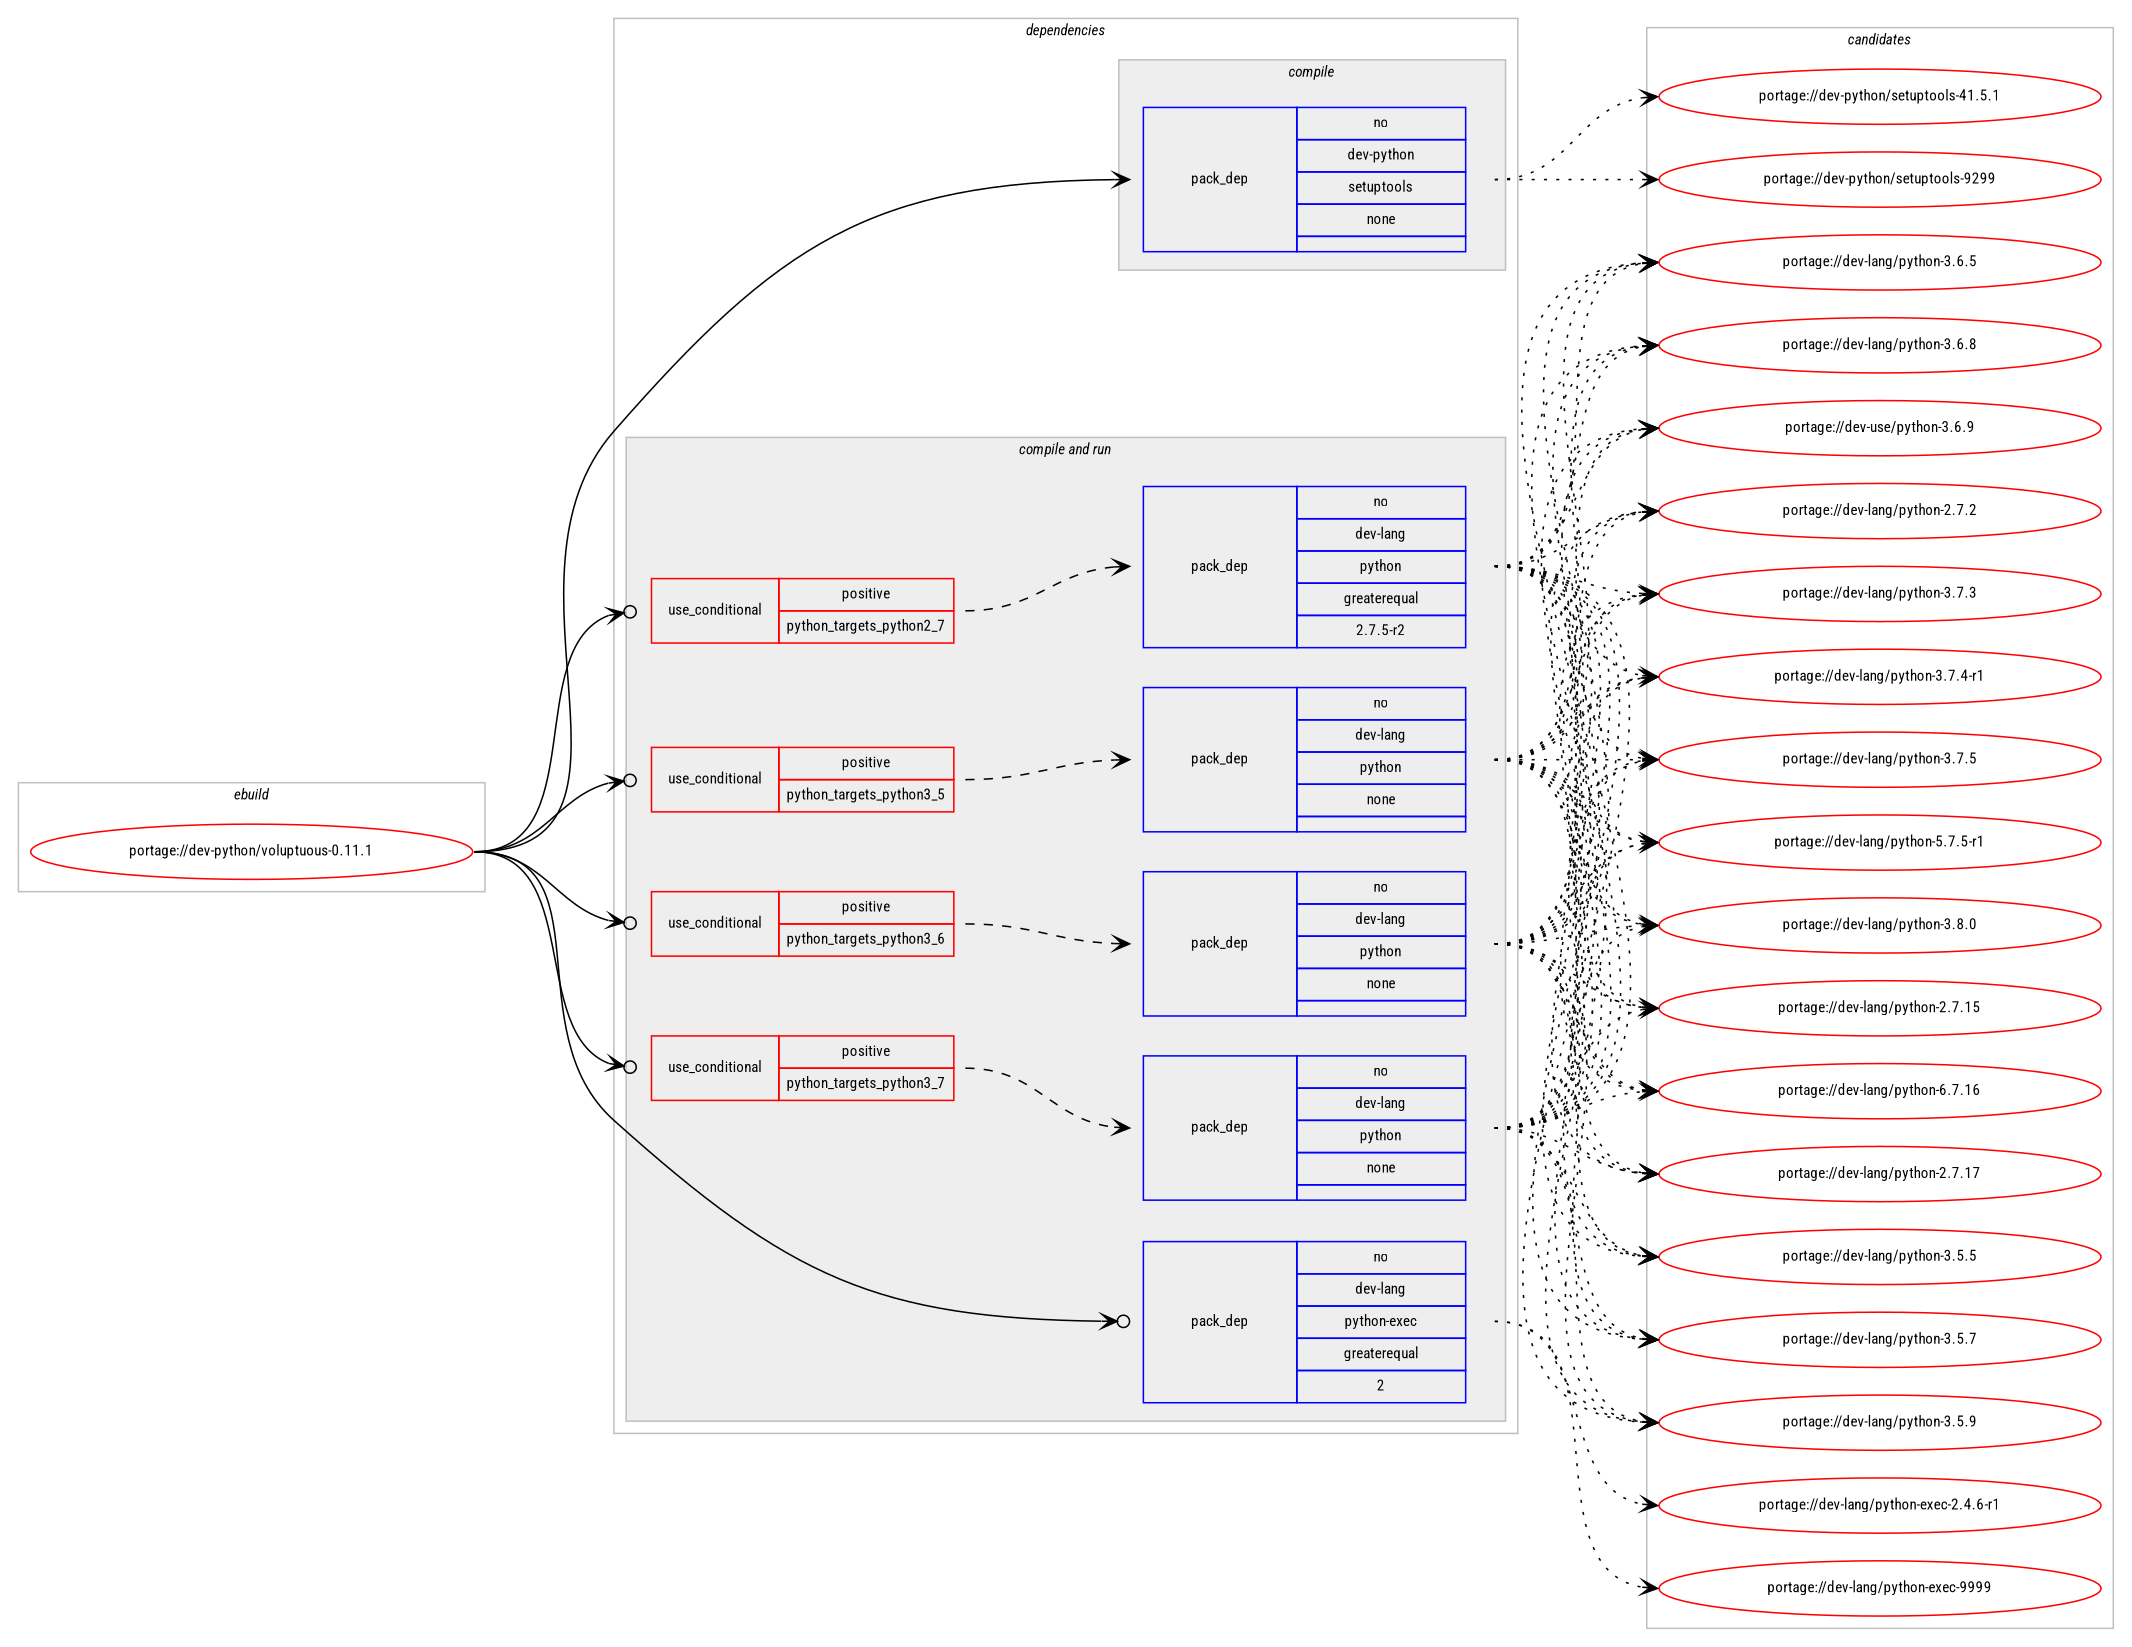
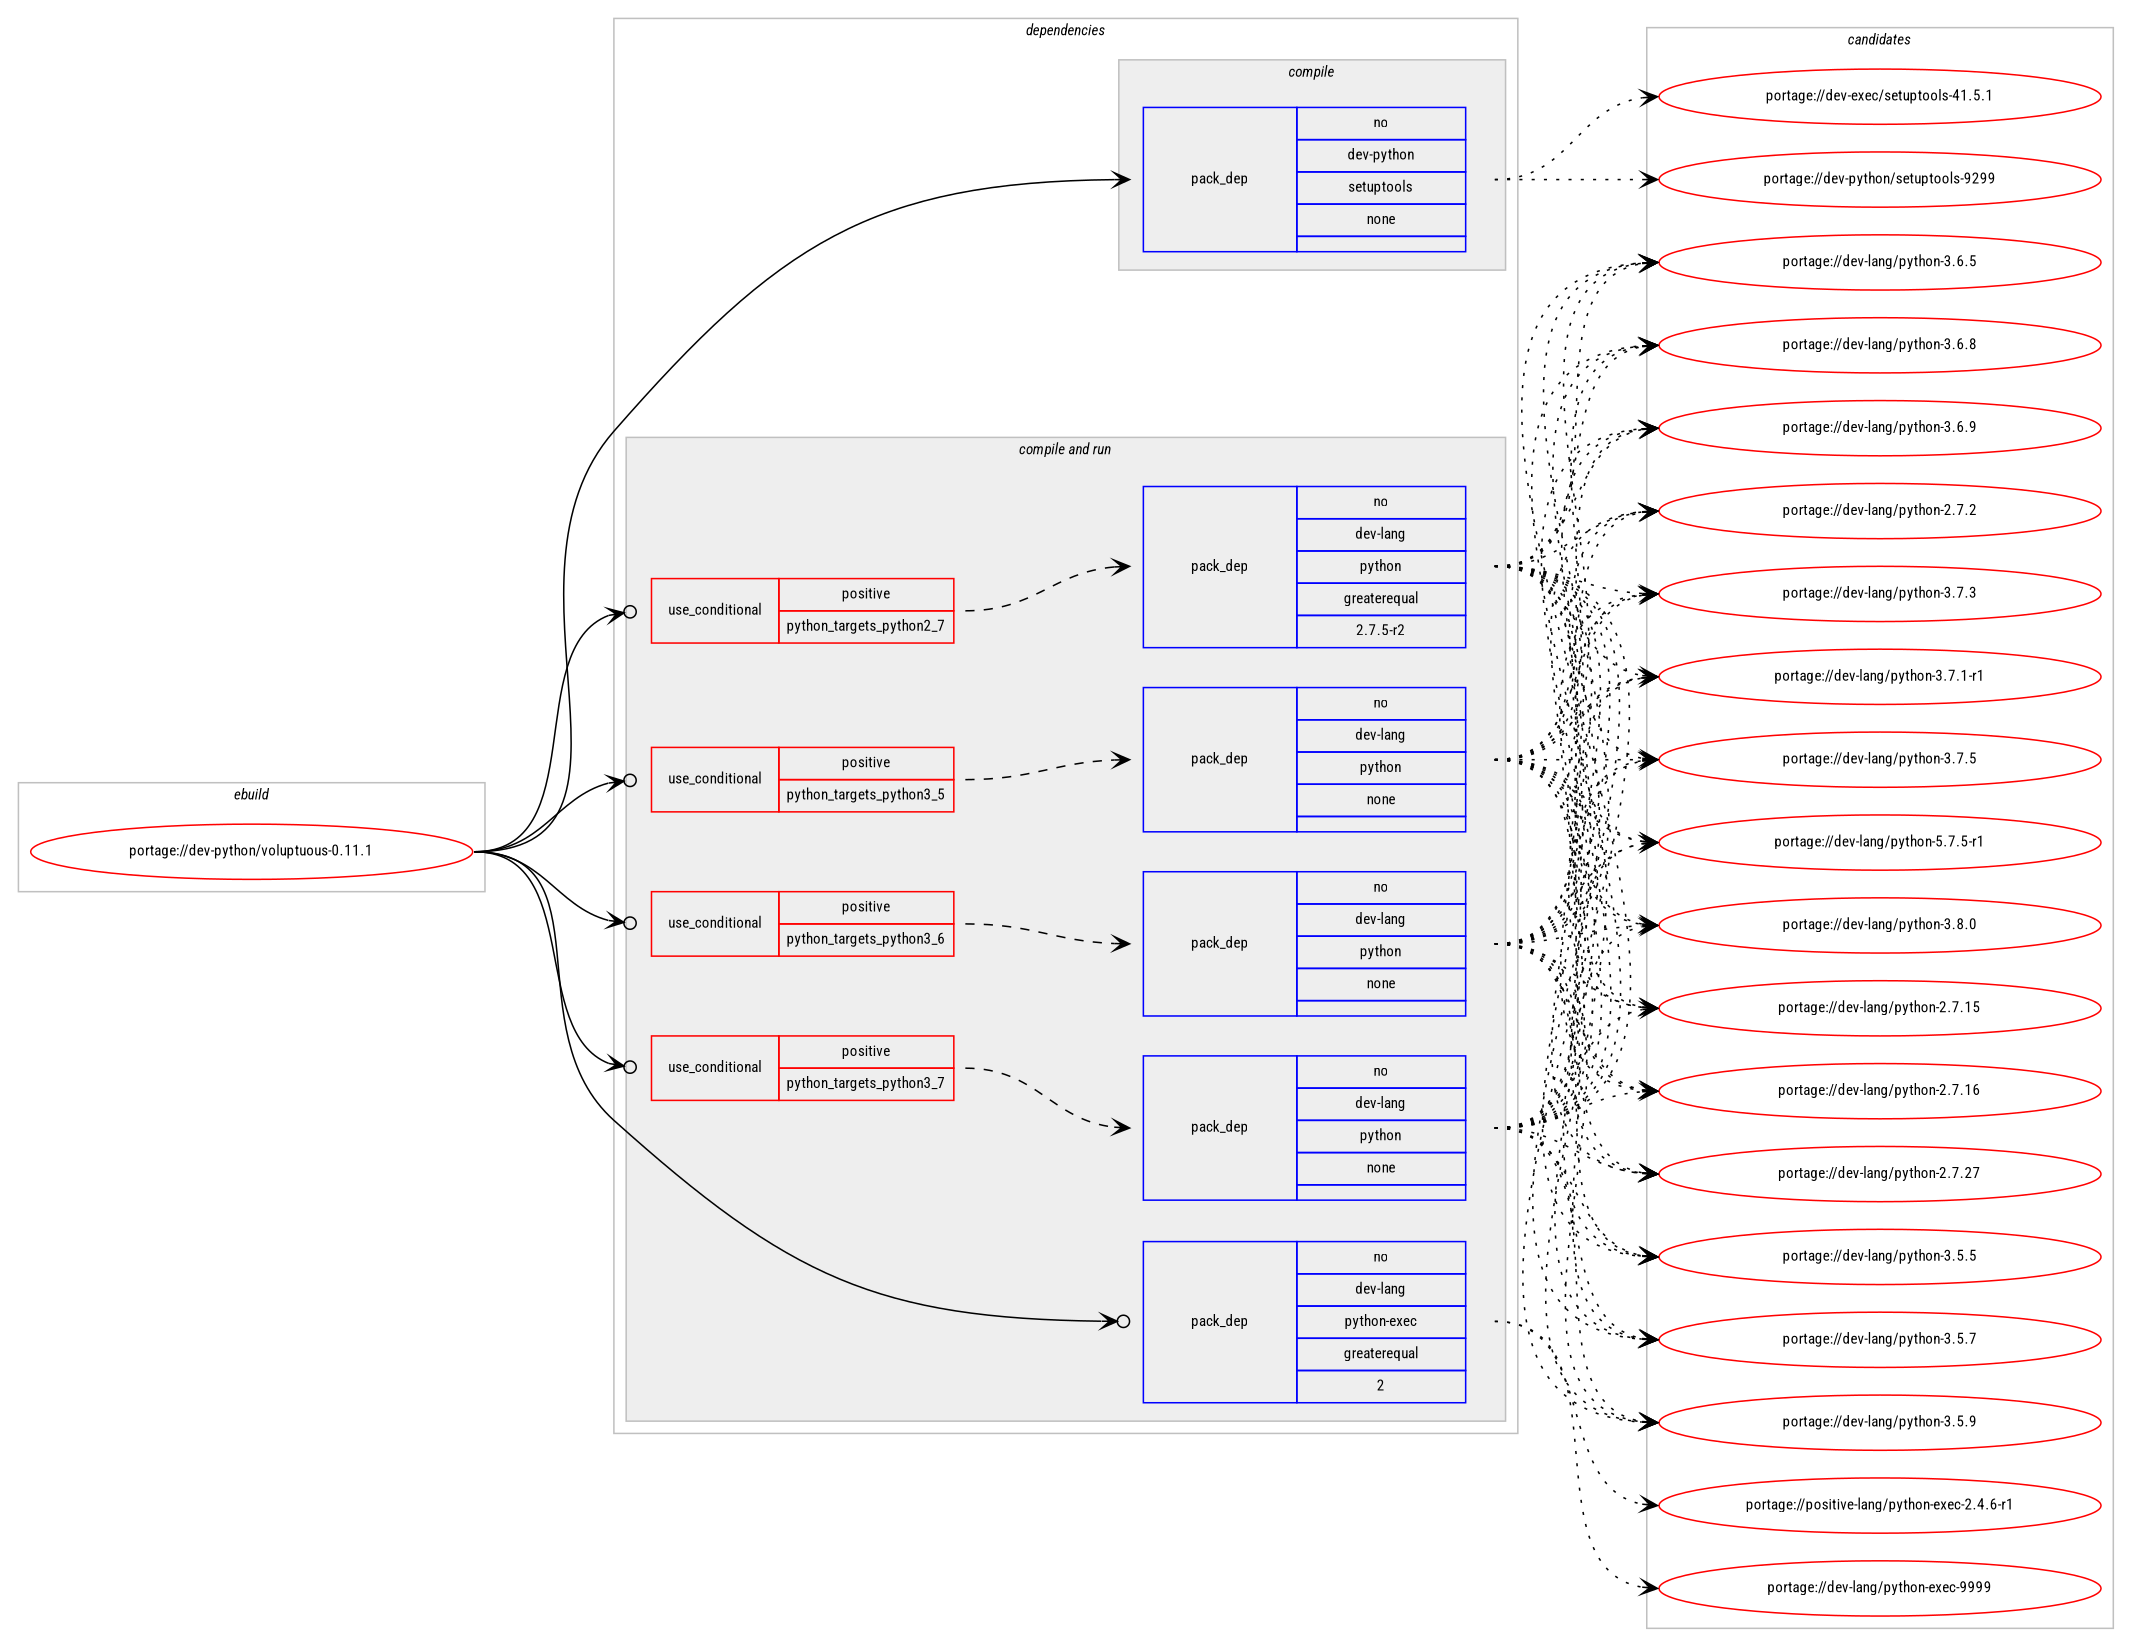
(1880, 97) -> (1880, 97)
(1880, 428) -> (1880, 428)
(1880, 677) -> (1880, 677)
(1880, 1091) -> (1880, 1091)
(1880, 1174) -> (1880, 1174)
(1880, 1506) -> (1880, 1506)
